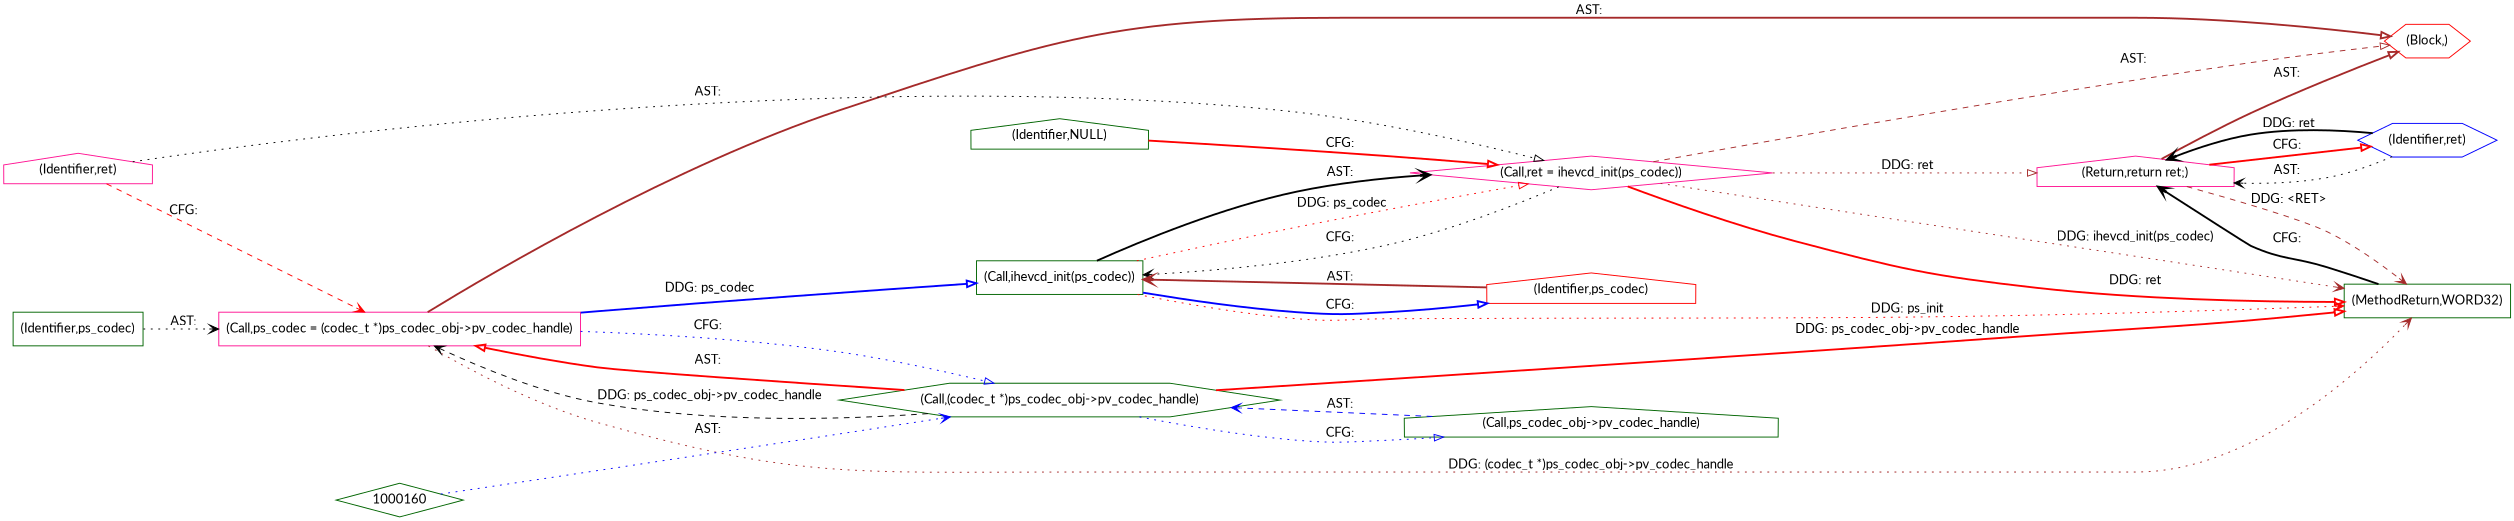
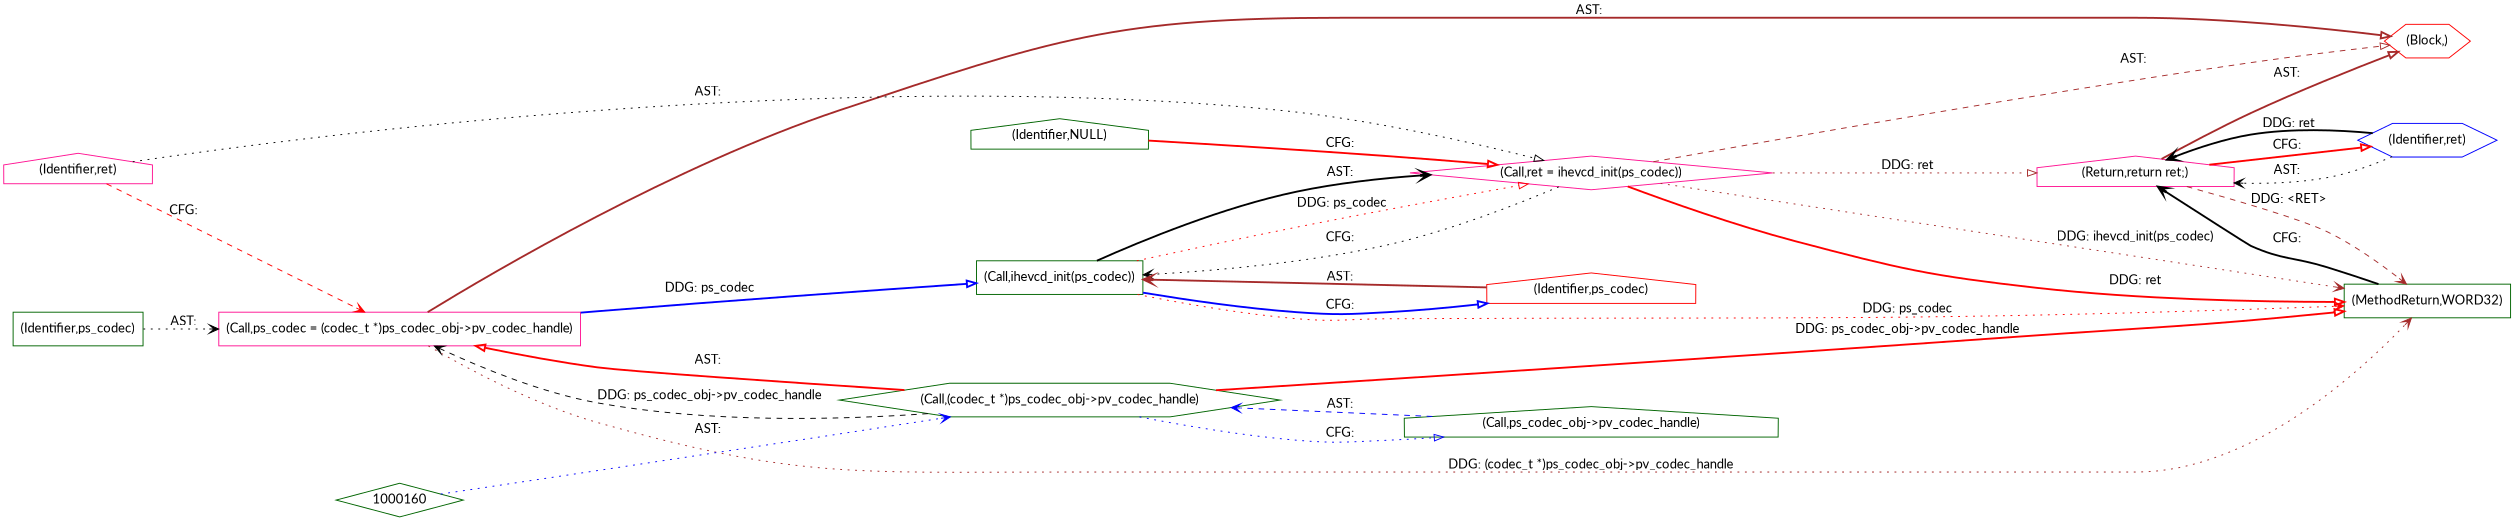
(1908, 309) -> (1908, 309)
(784, 345) -> none
